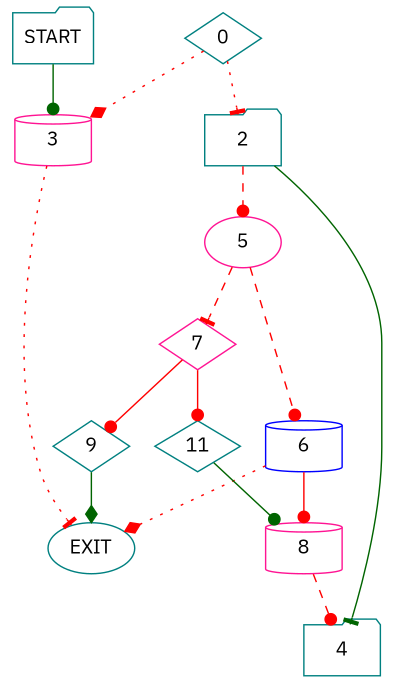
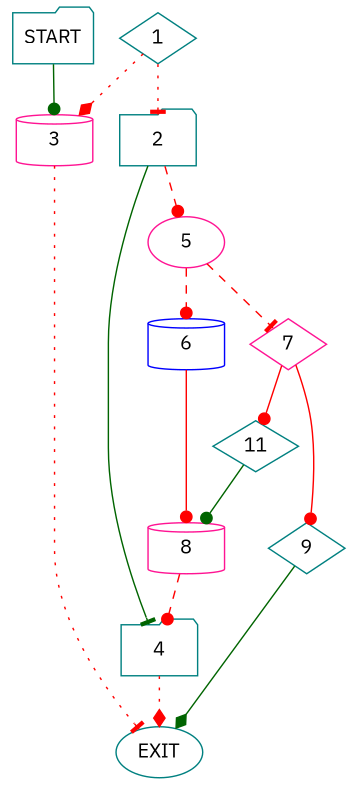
(223, 38) -> (158, 38)
(203, 495) -> (159, 693)
